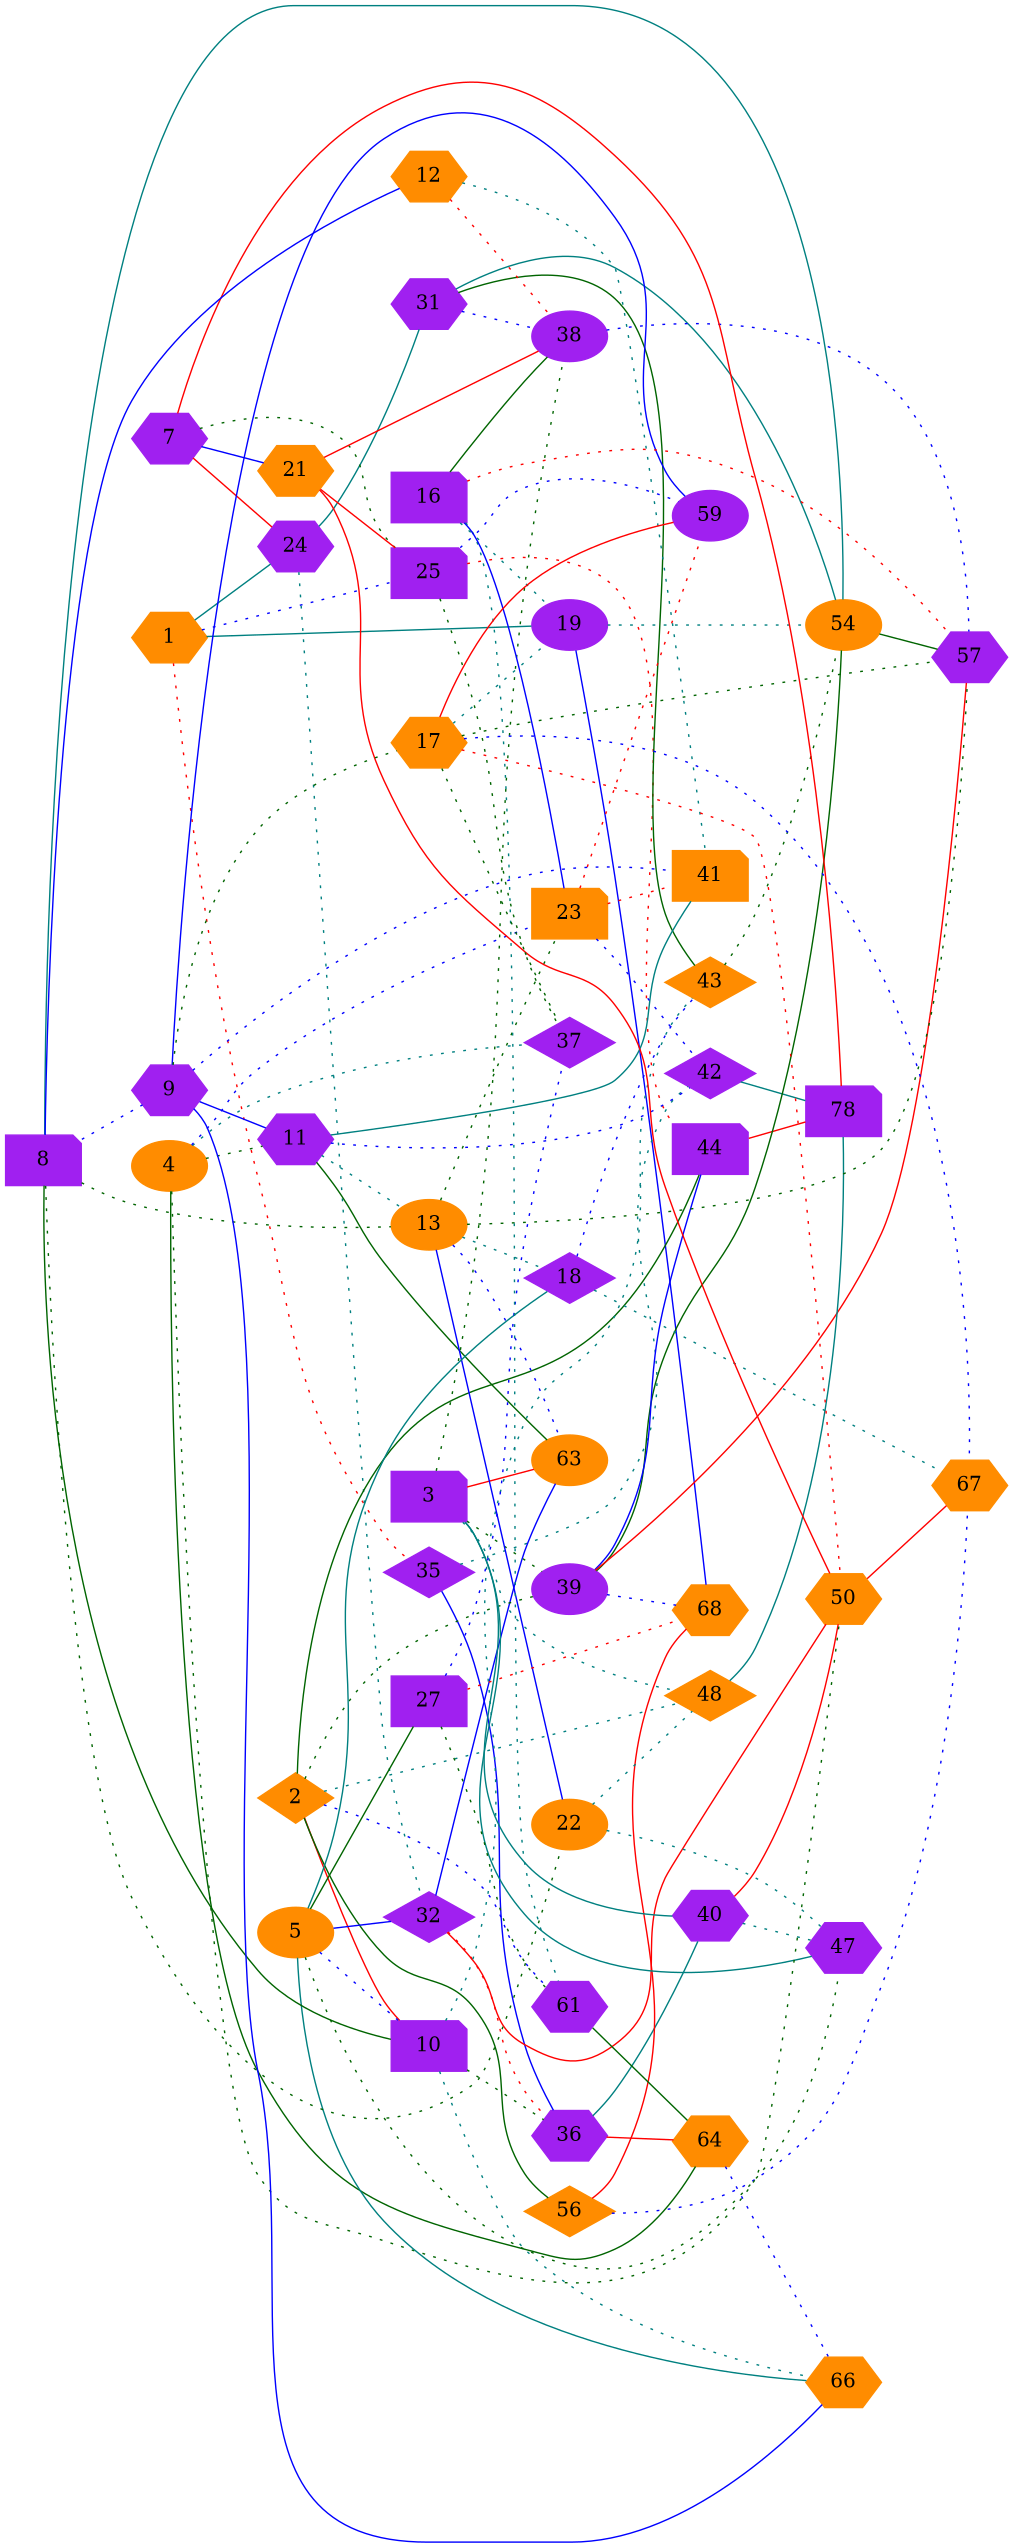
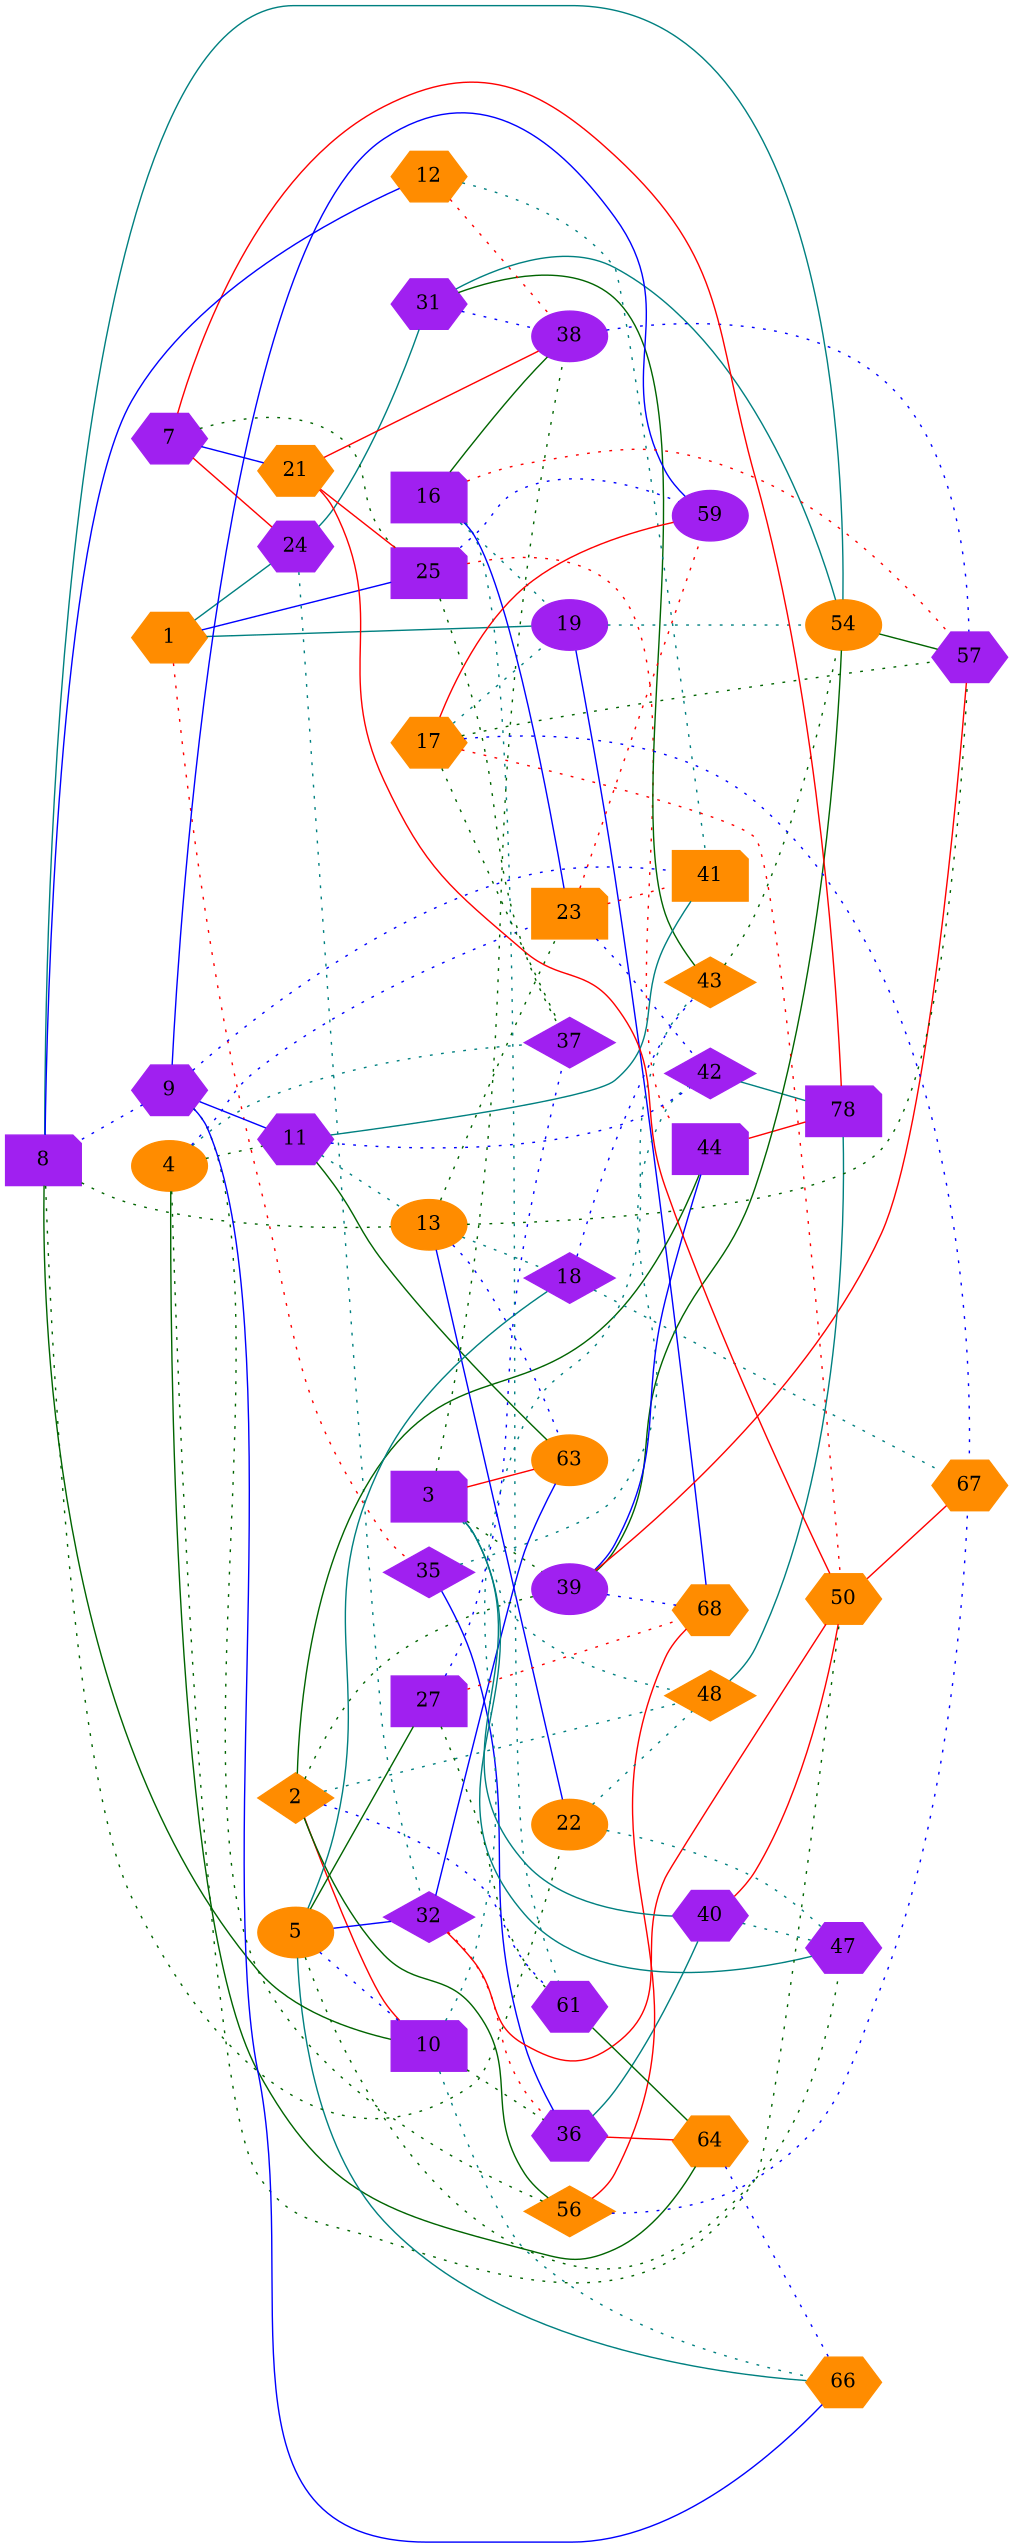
(292, 607) -> (292, 607)
(232, 867) -> (226, 1724)
